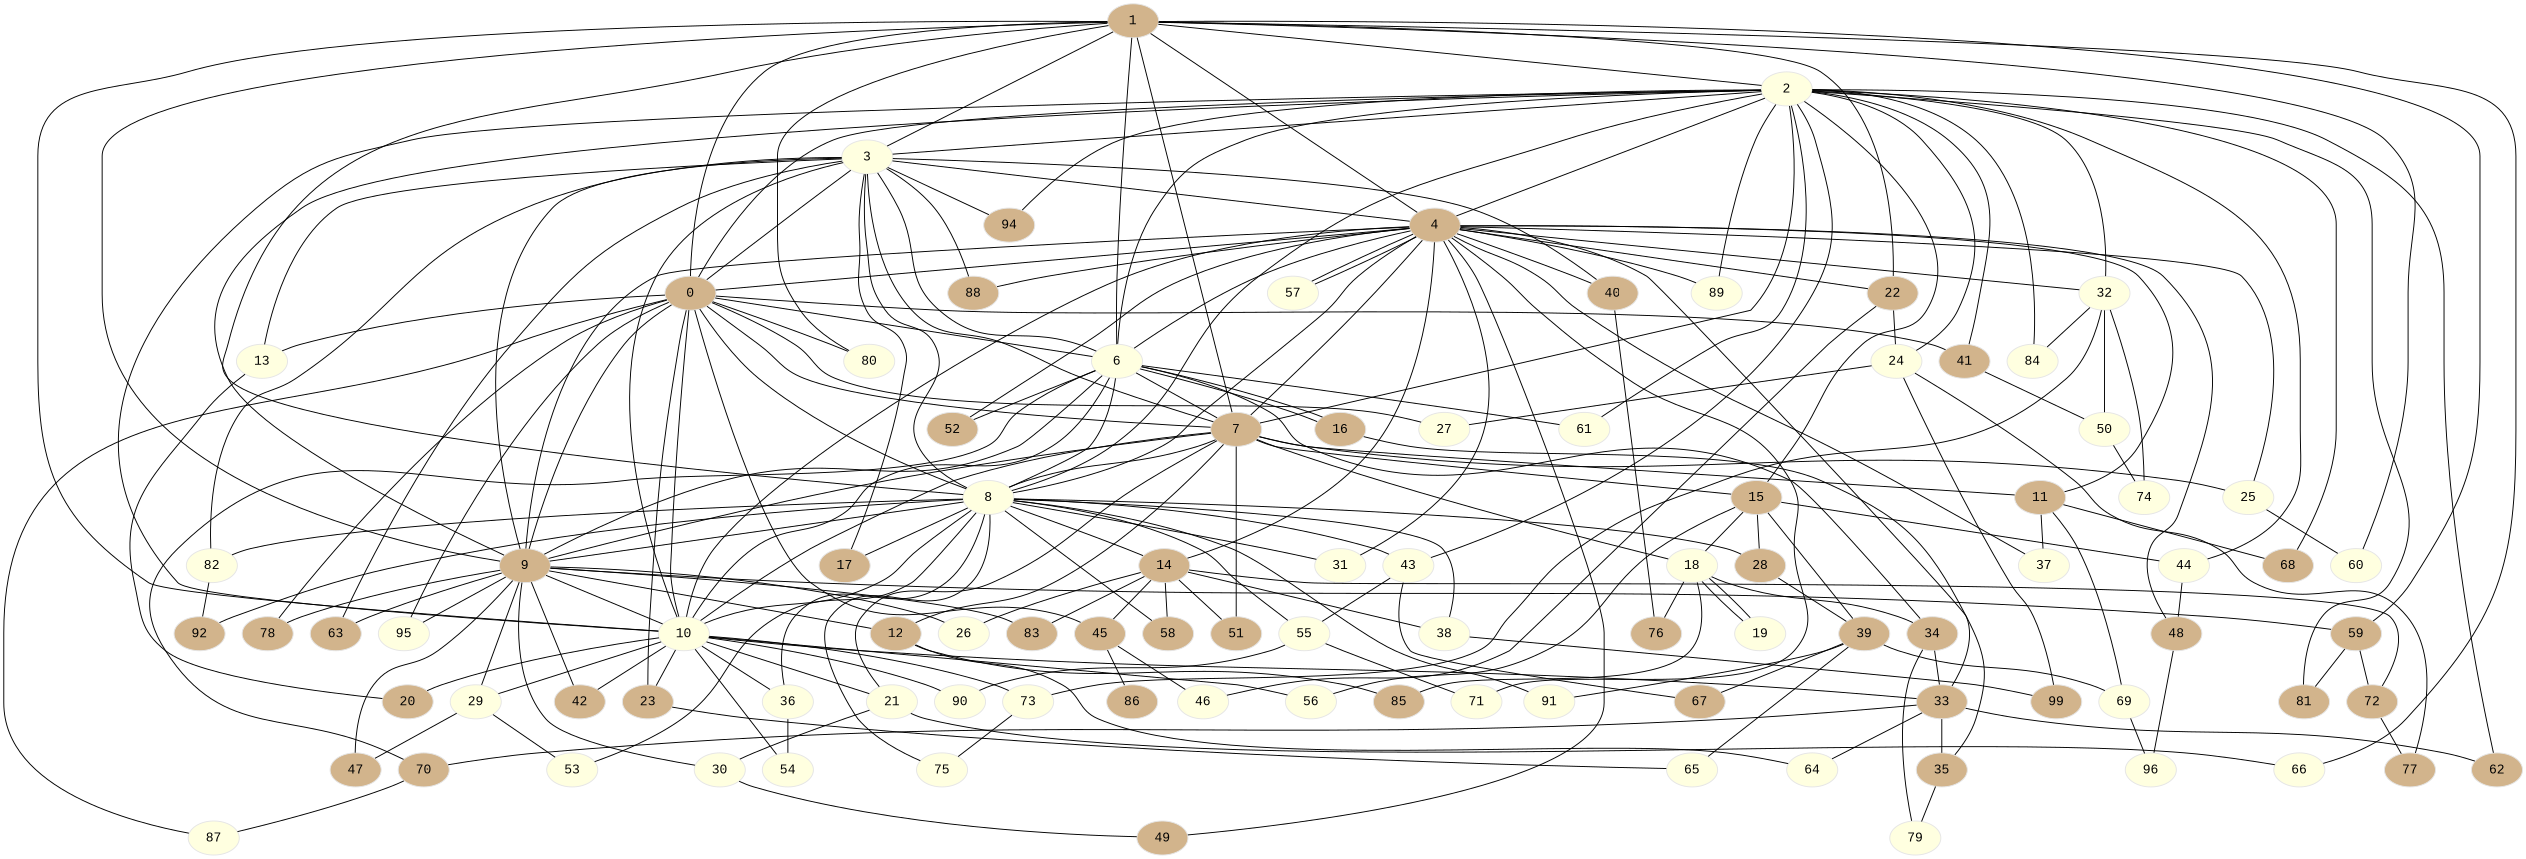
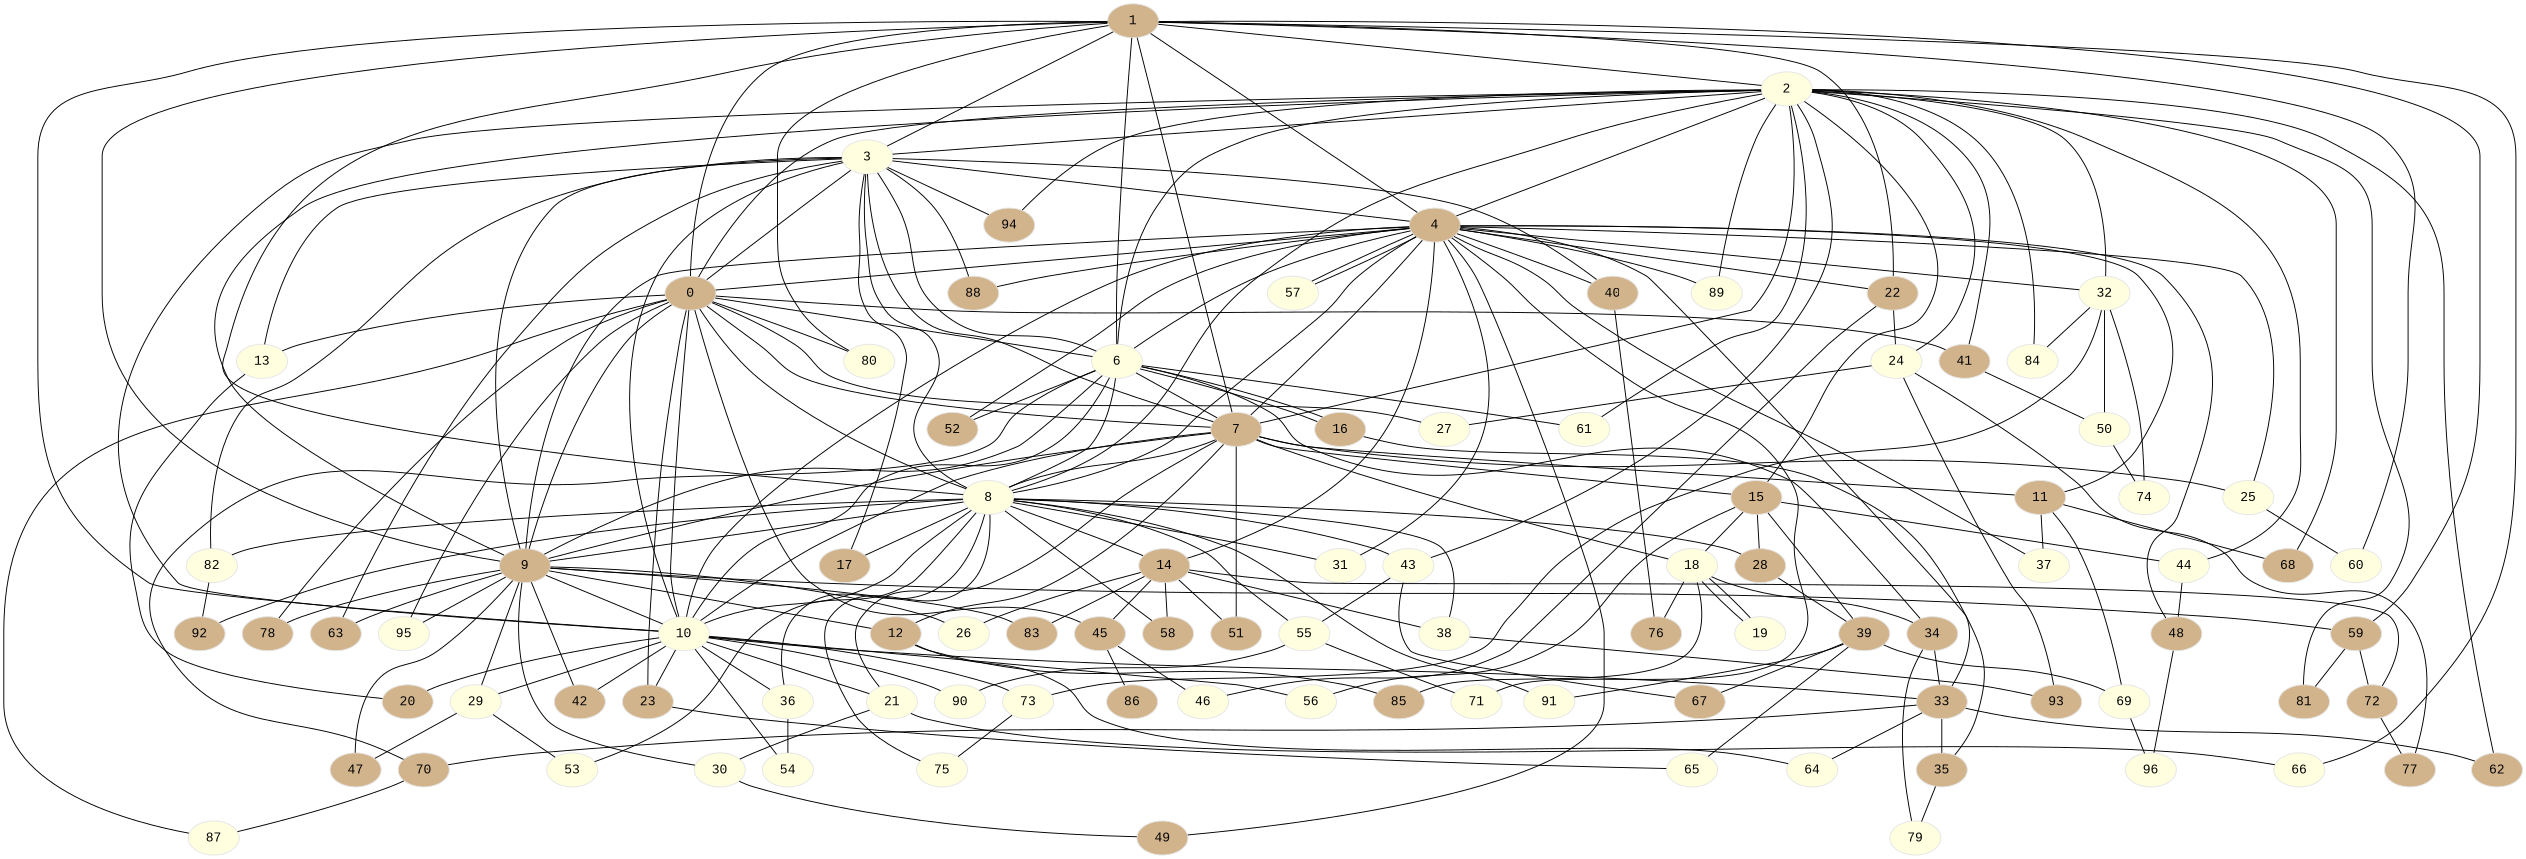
(2056, 702) -> (2056, 702)
